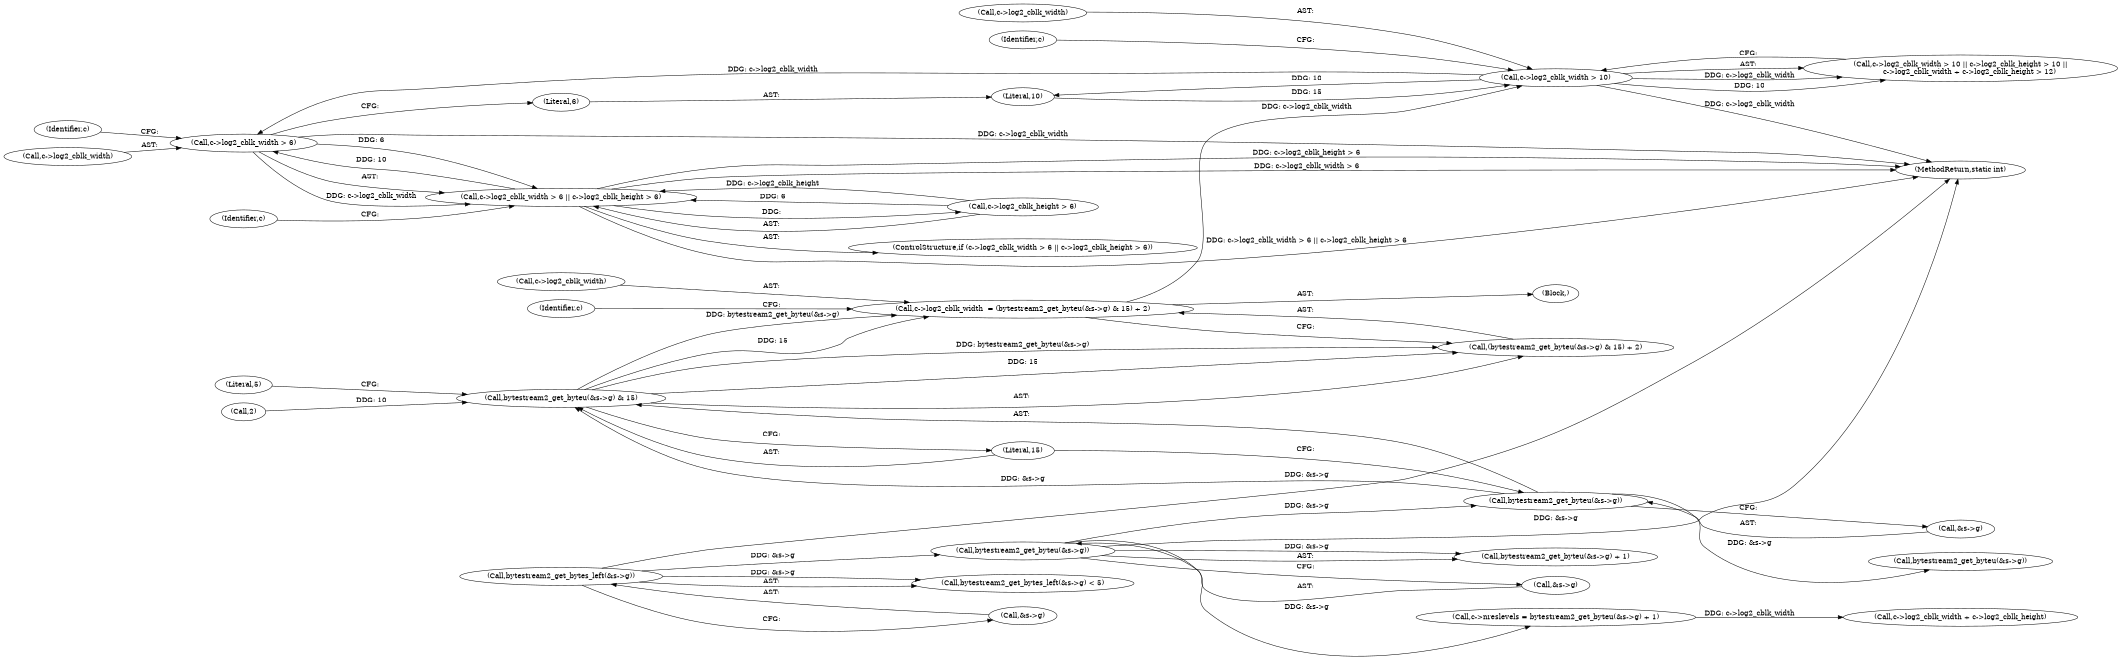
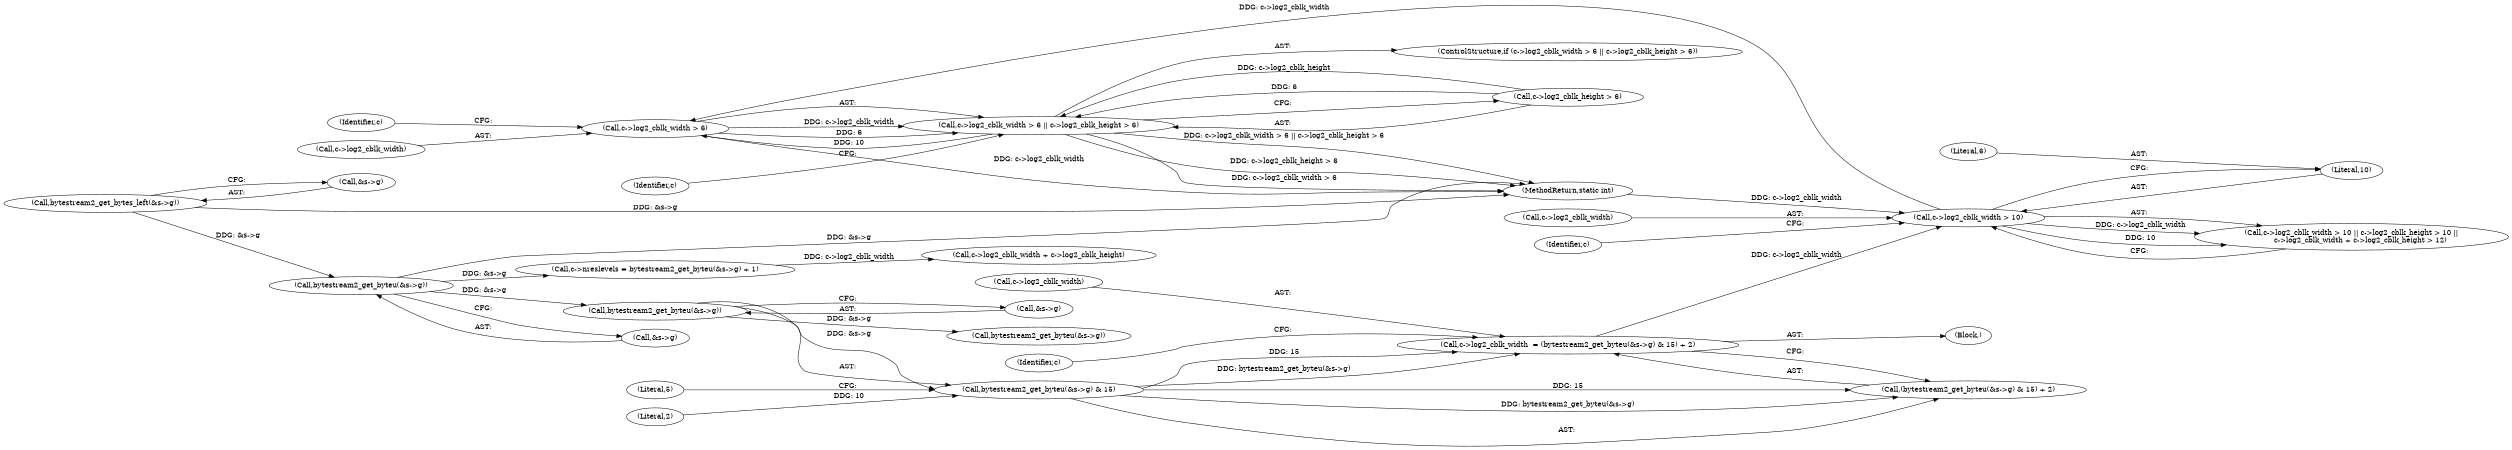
(1307, 79) -> (2140, 168)
(1307, 92) -> (2140, 187)
(398, 112) -> none
(1762, 119) -> (1763, 203)
(773, 212) -> (1284, 103)
(244, 412) -> (655, 417)
(1023, 451) -> none
(1556, 557) -> none
(1023, 583) -> none
